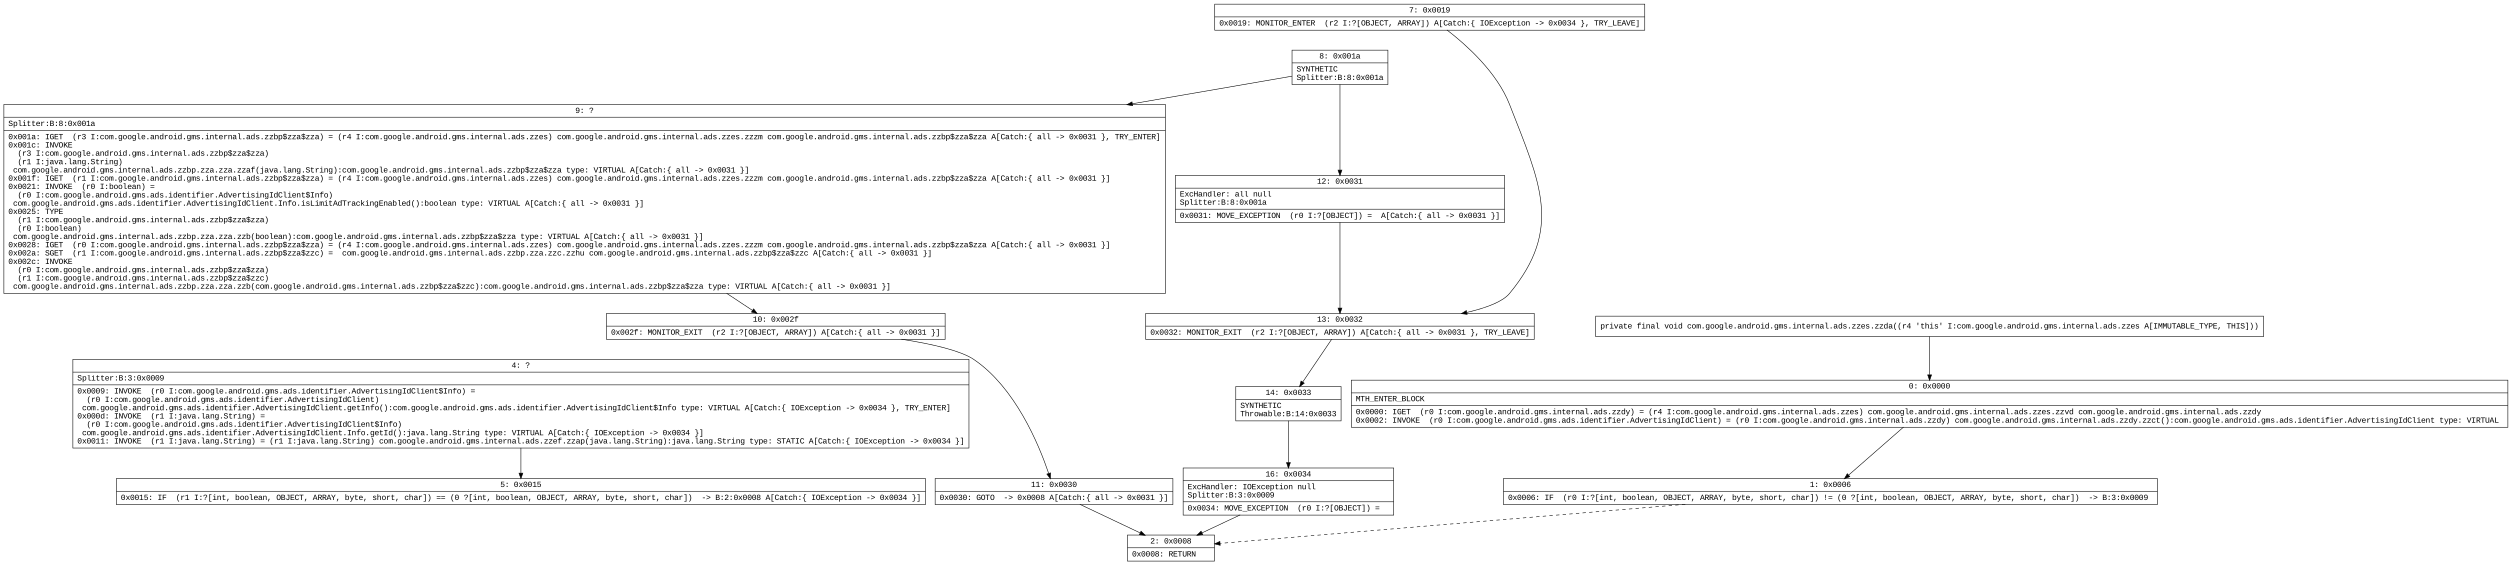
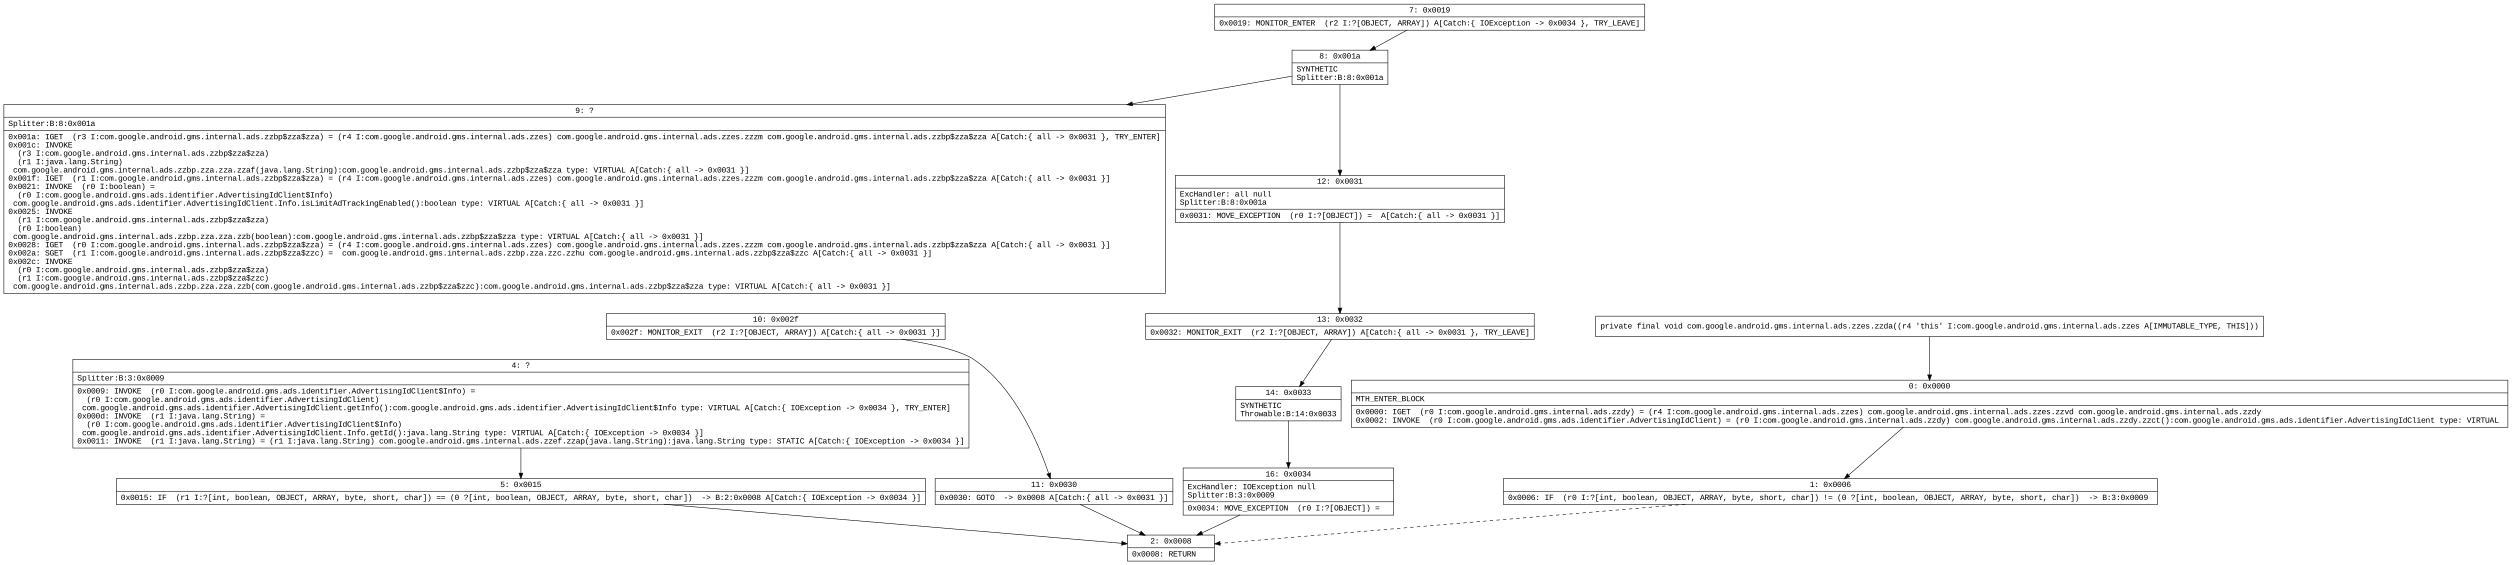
(1535, 175) -> (1391, 39)
(40, 212) -> (45, 212)
(740, 302) -> none
none -> (893, 524)
